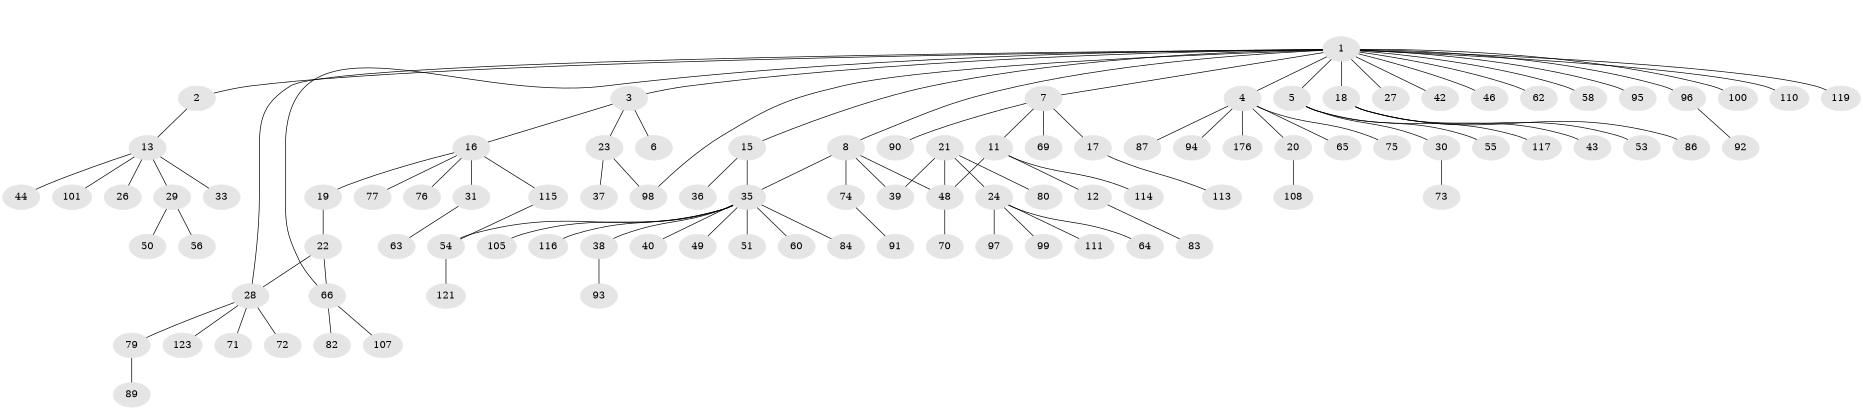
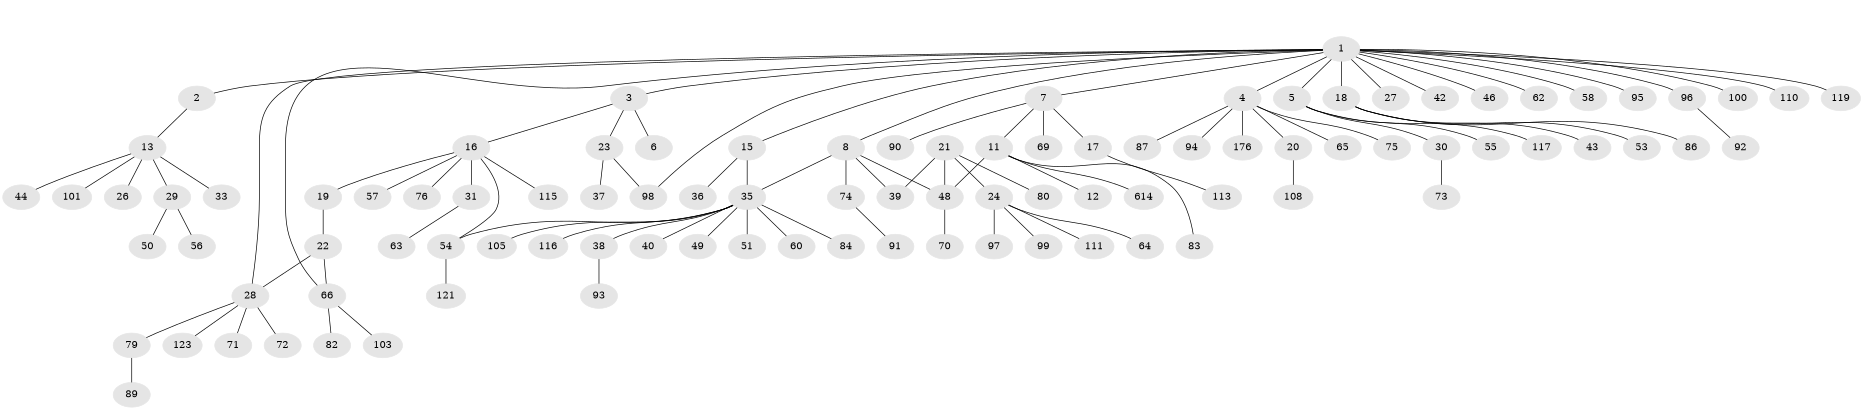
(373, 197) -> (373, 197)
(1144, 197) -> (1144, 197)
(497, 222) -> (498, 205)
(1144, 222) -> (1113, 164)
(383, 345) -> (383, 345)
